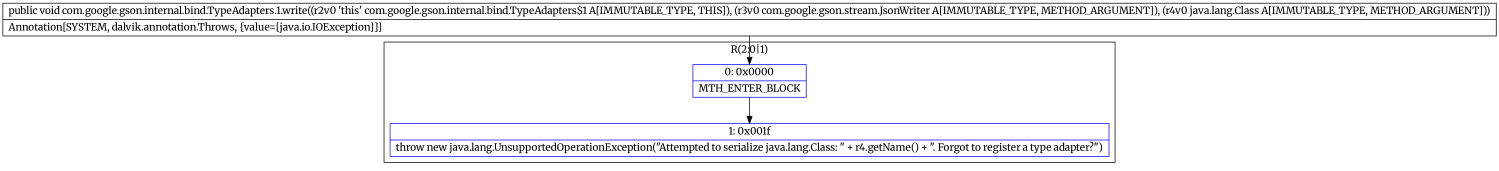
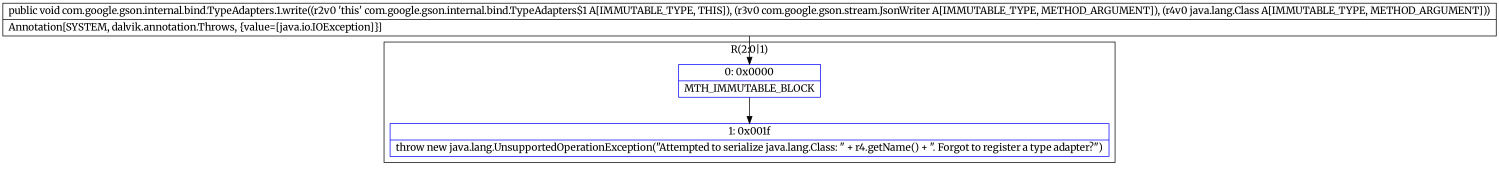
(750, 89) -> (750, 89)
